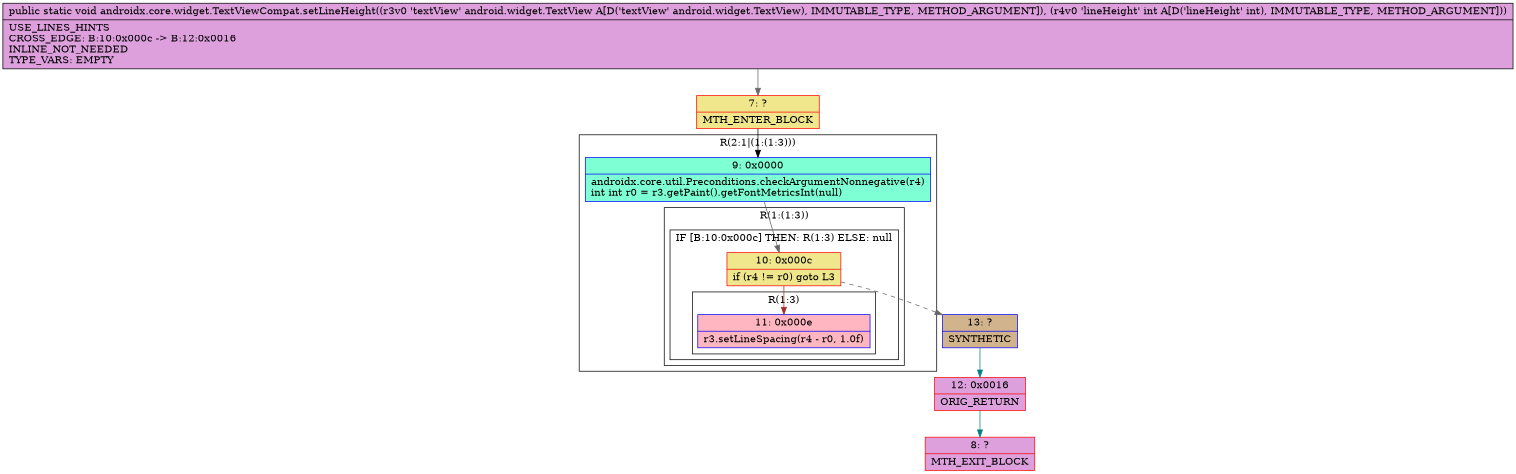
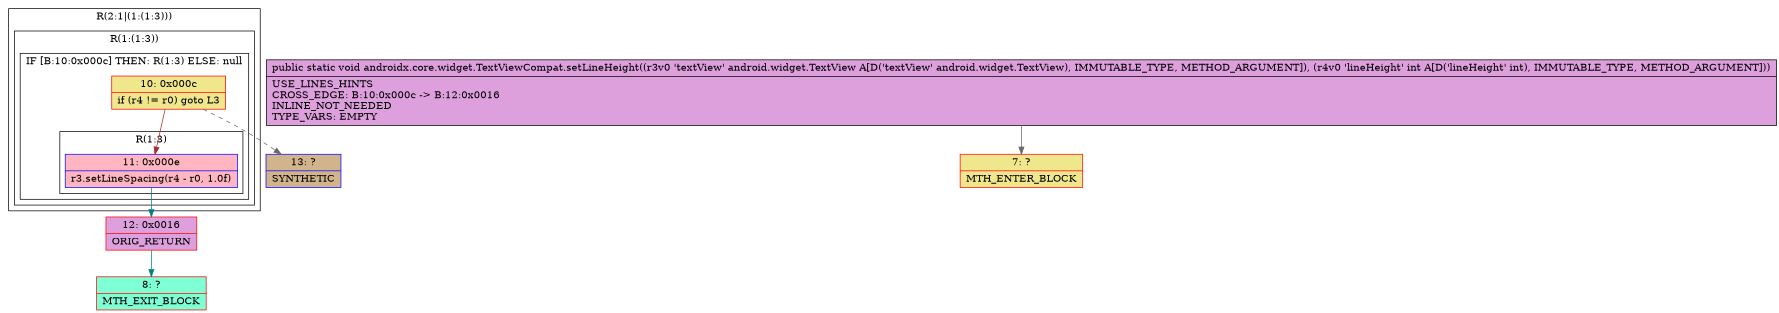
(758, 179) -> none
(980, 359) -> (151, 199)
(980, 454) -> (151, 293)
